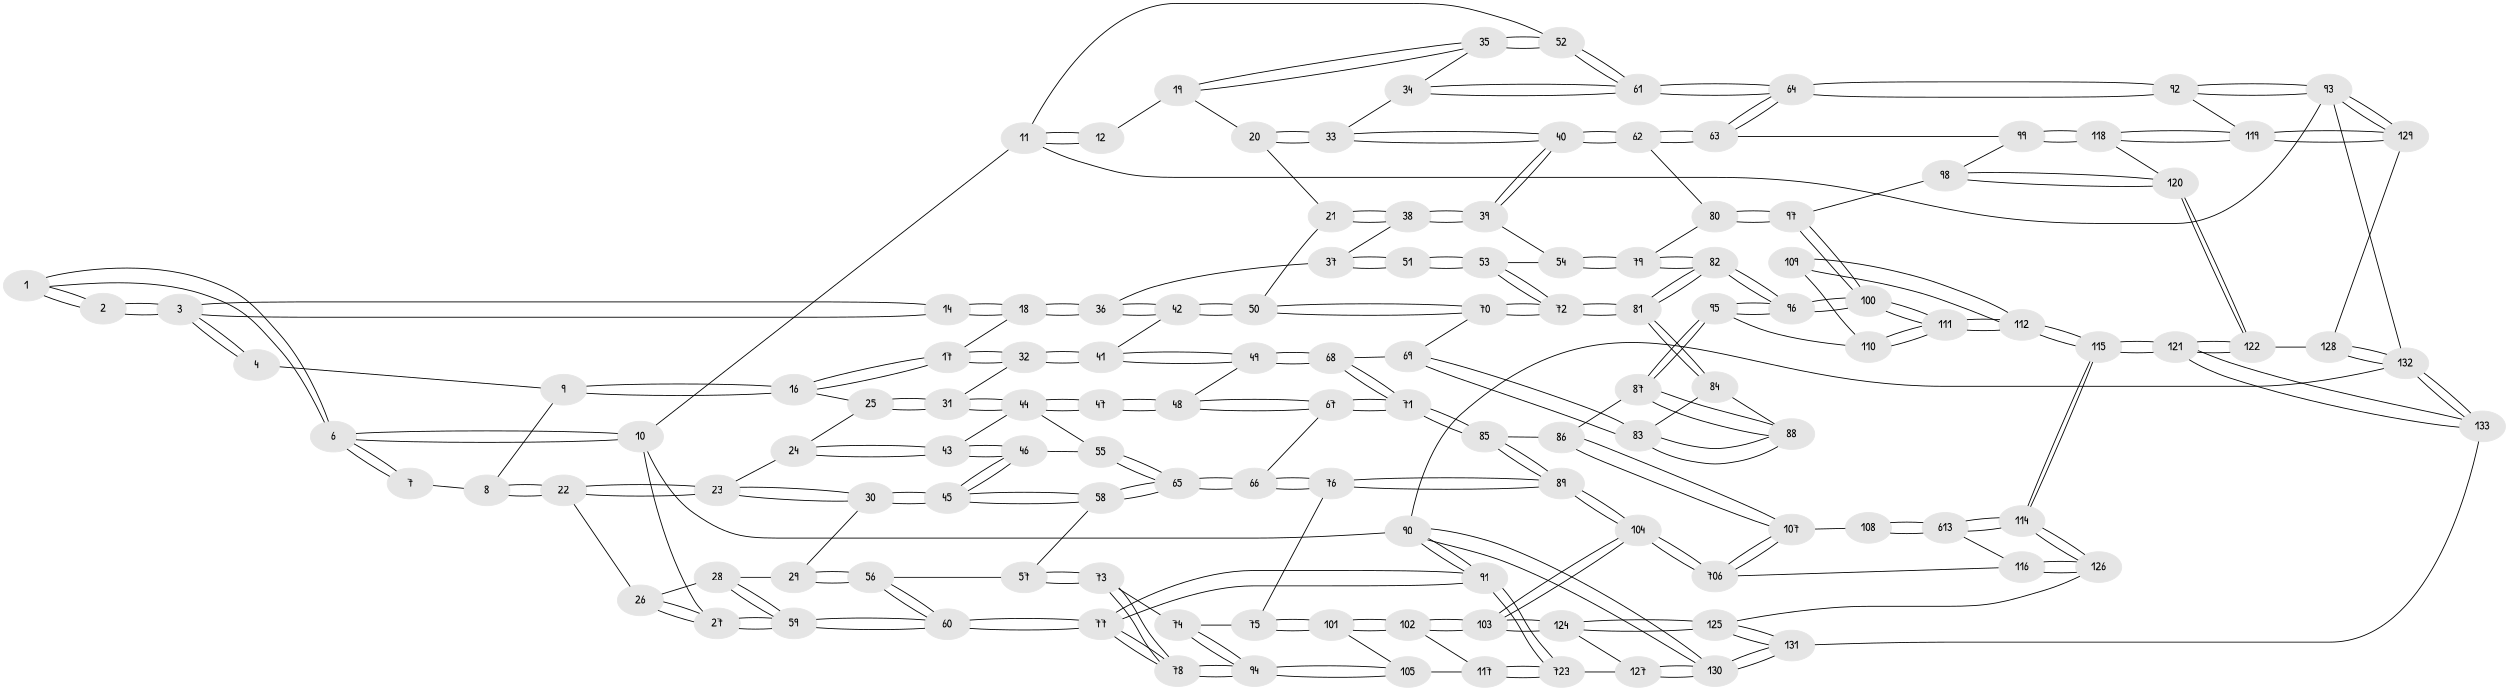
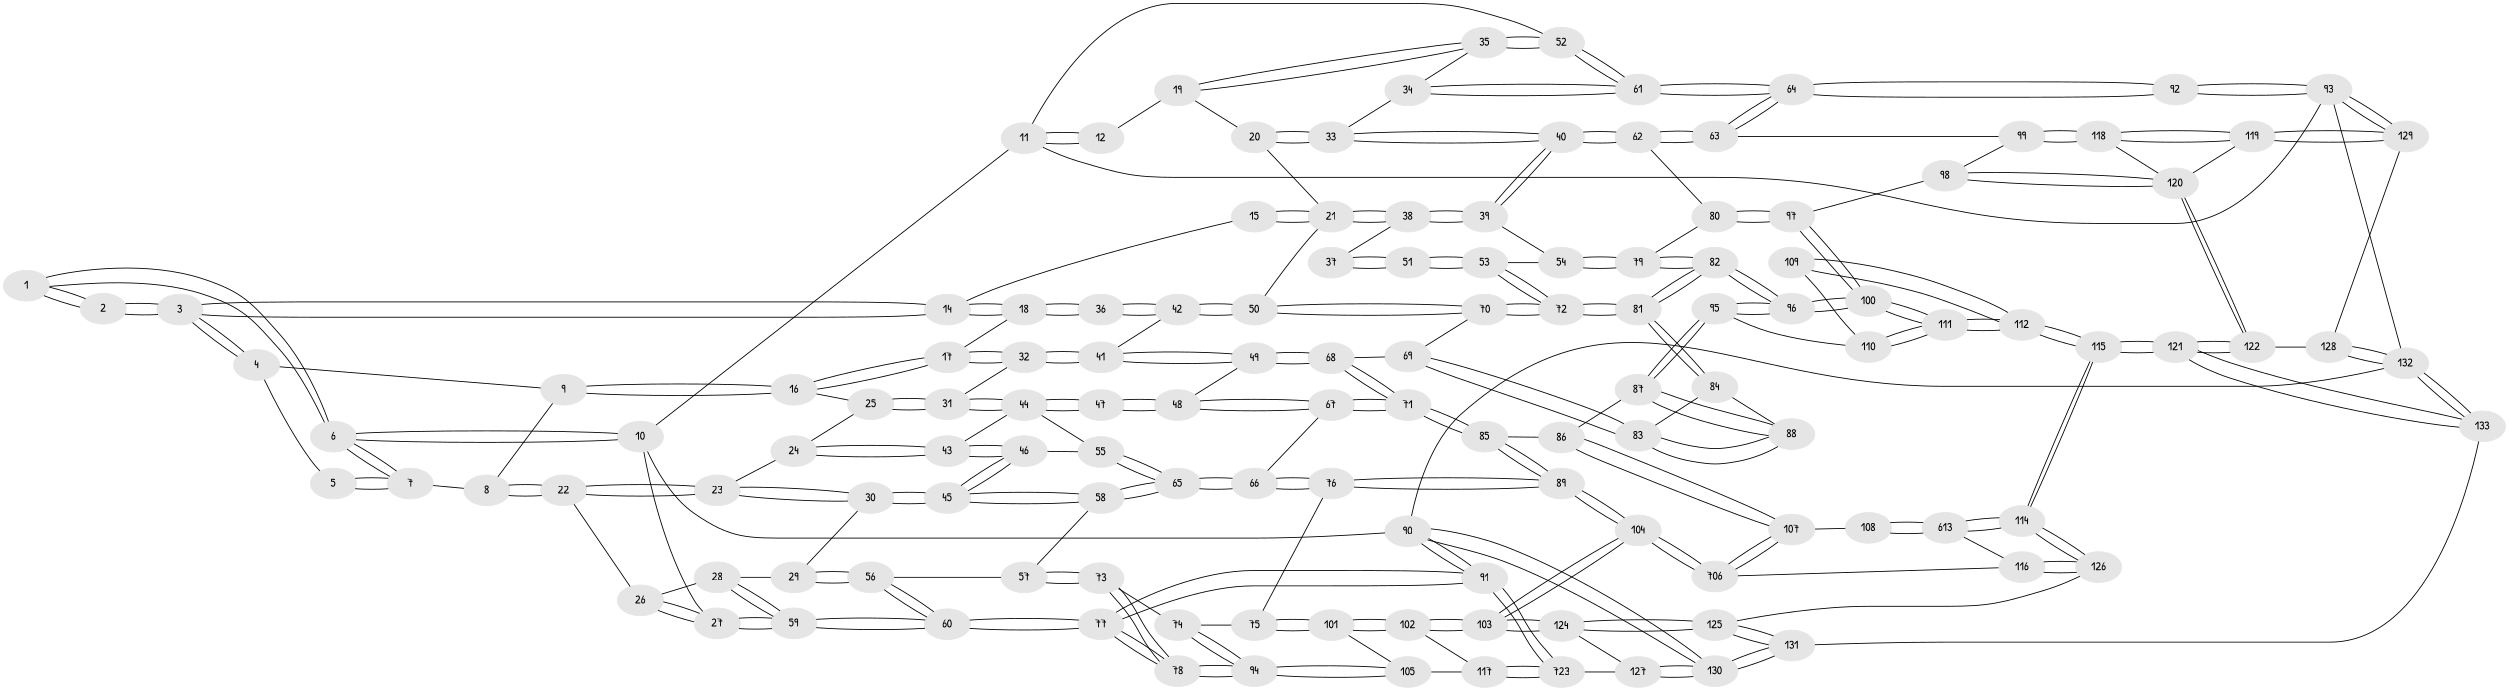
(2214, 113) -> (2214, 160)
none -> (1254, 217)
(1212, 274) -> none
none -> (333, 484)
